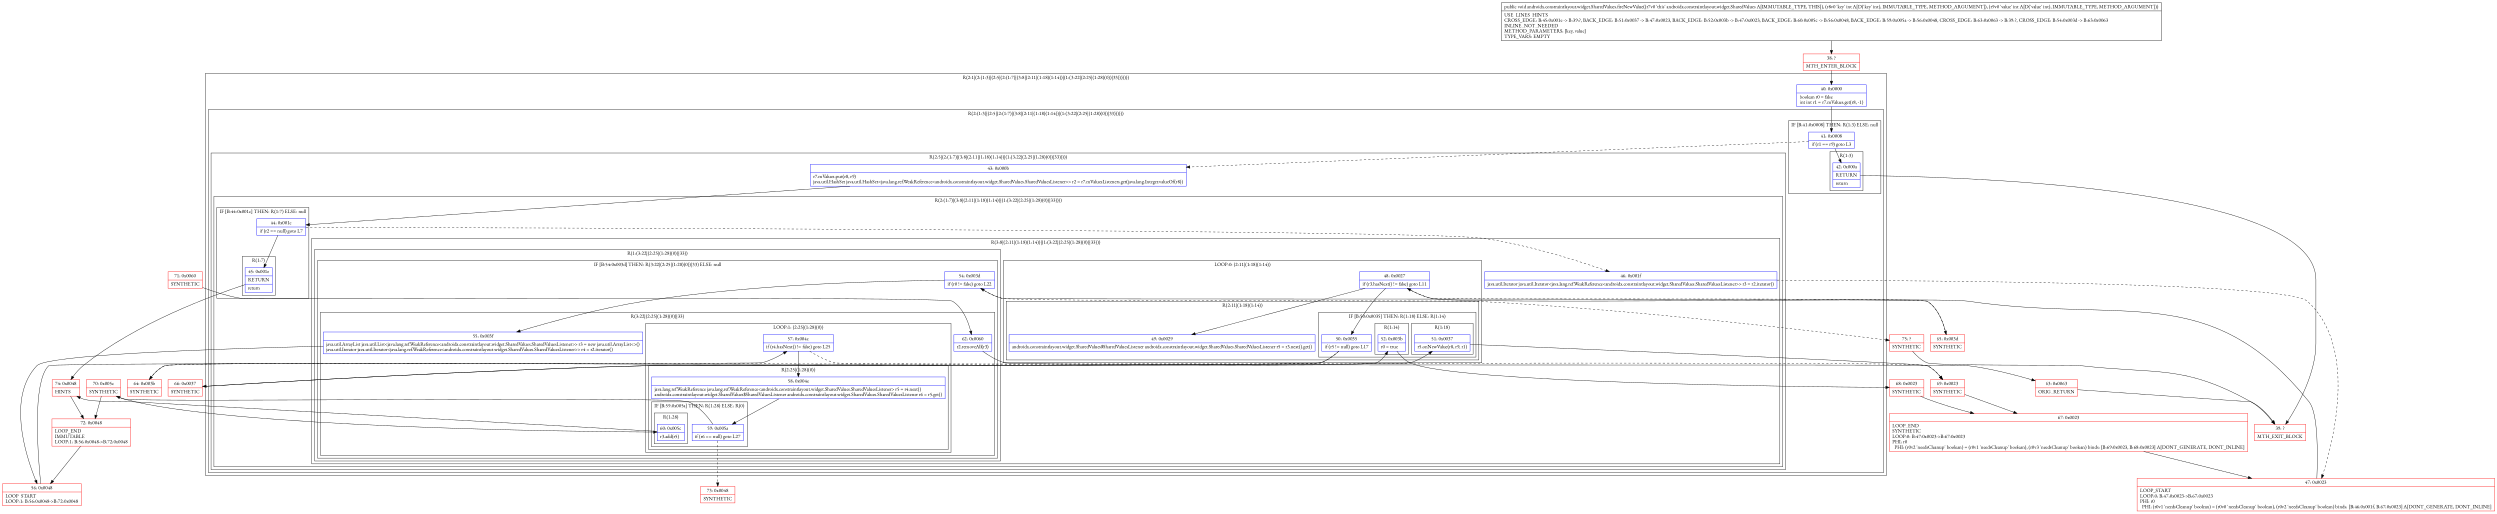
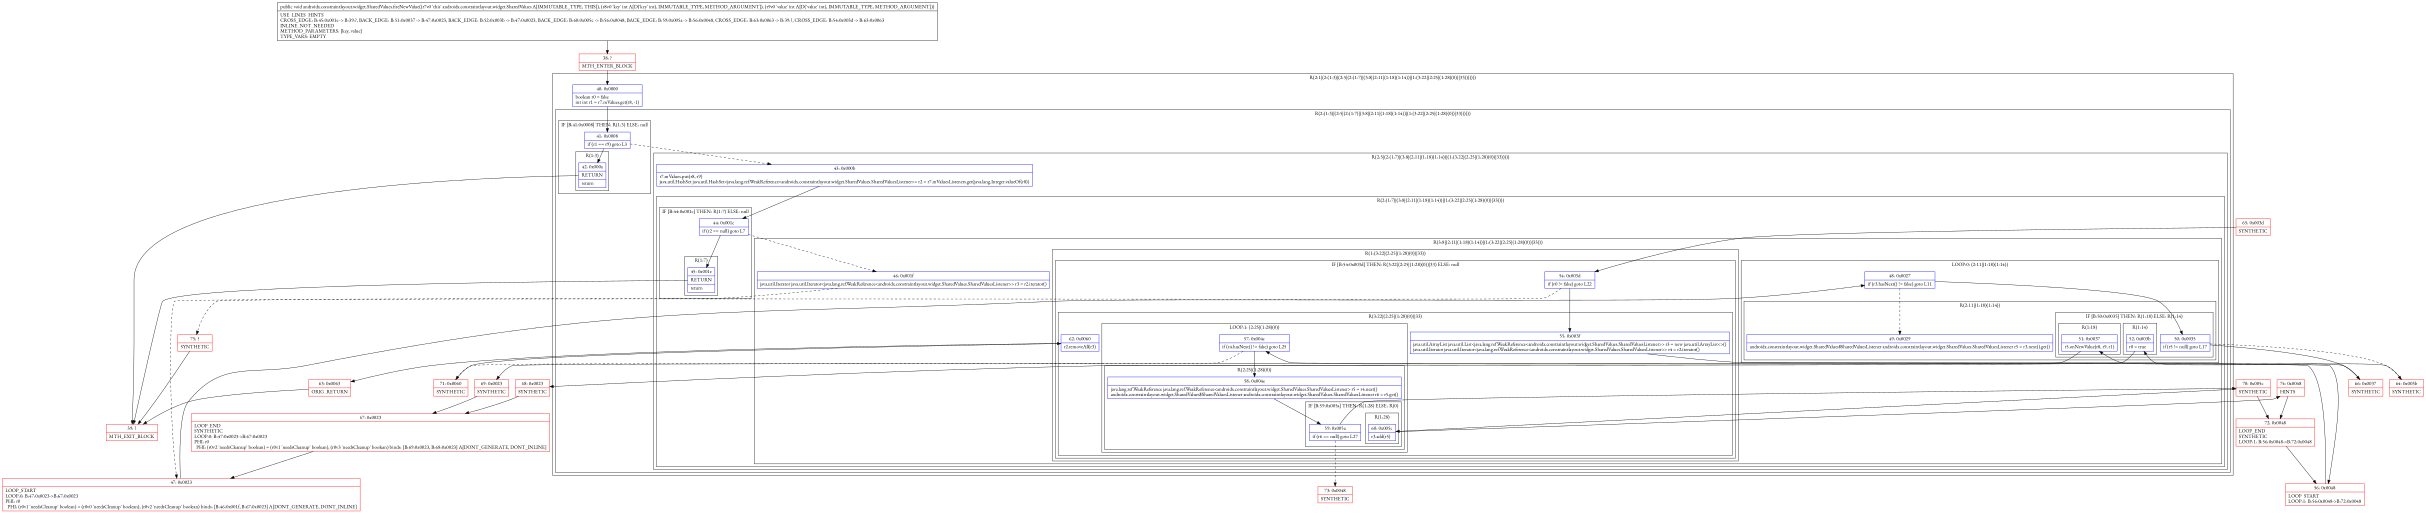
(1684, 299) -> none
(1280, 311) -> (1900, 310)
(154, 322) -> (363, 286)
(1376, 363) -> (850, 364)
(70, 436) -> (2253, 436)
